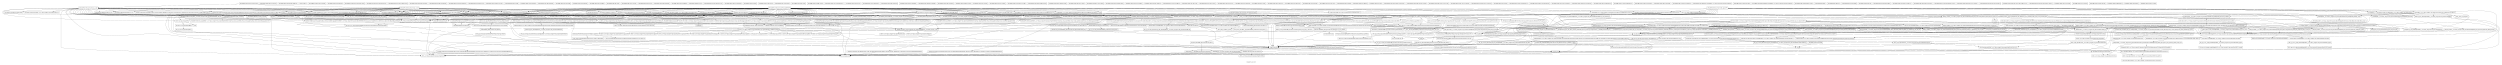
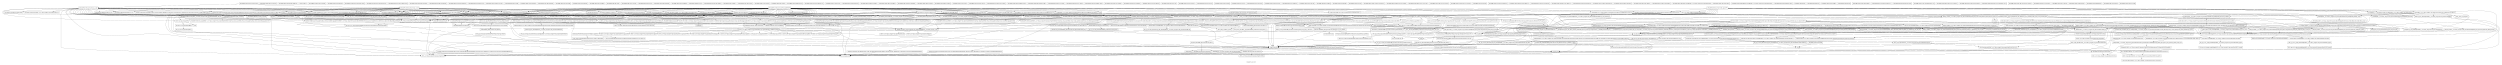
(713, 4) -> none
